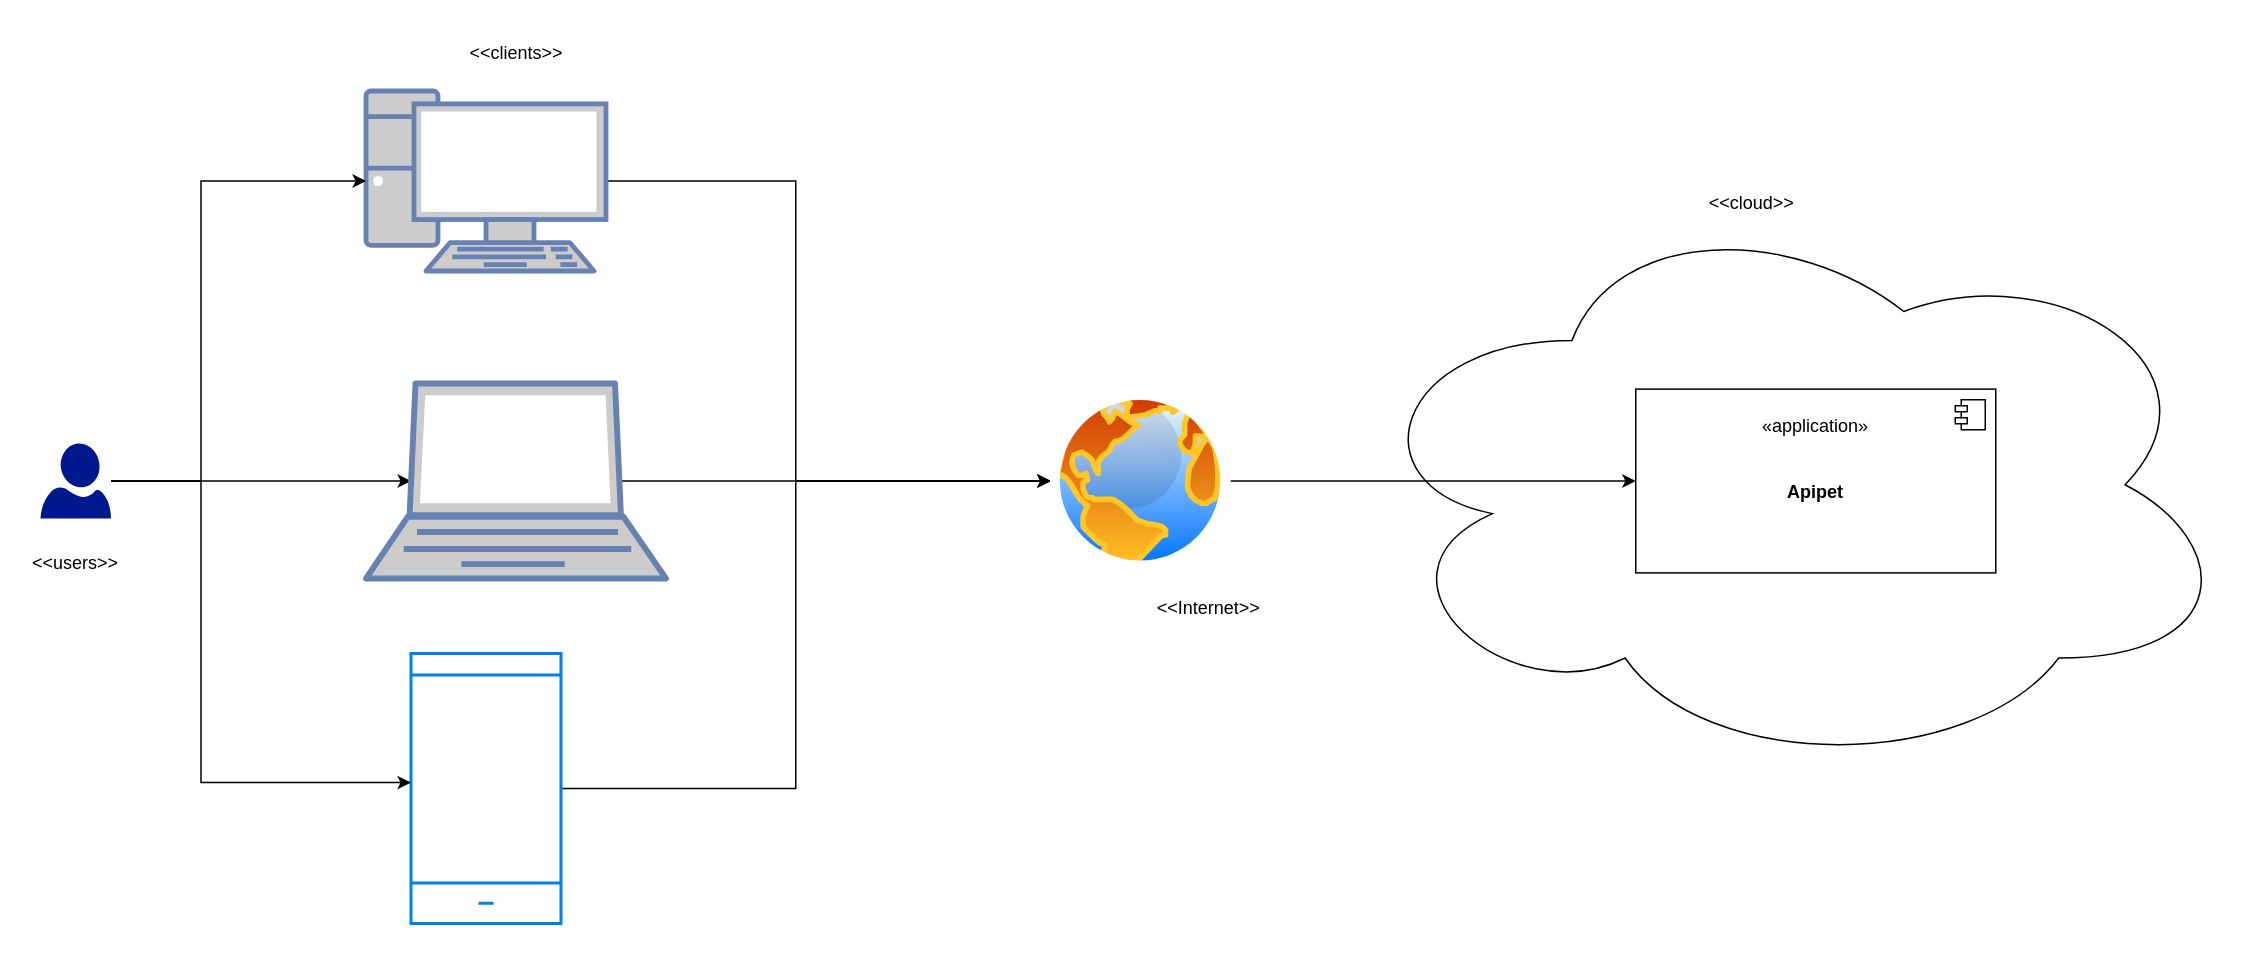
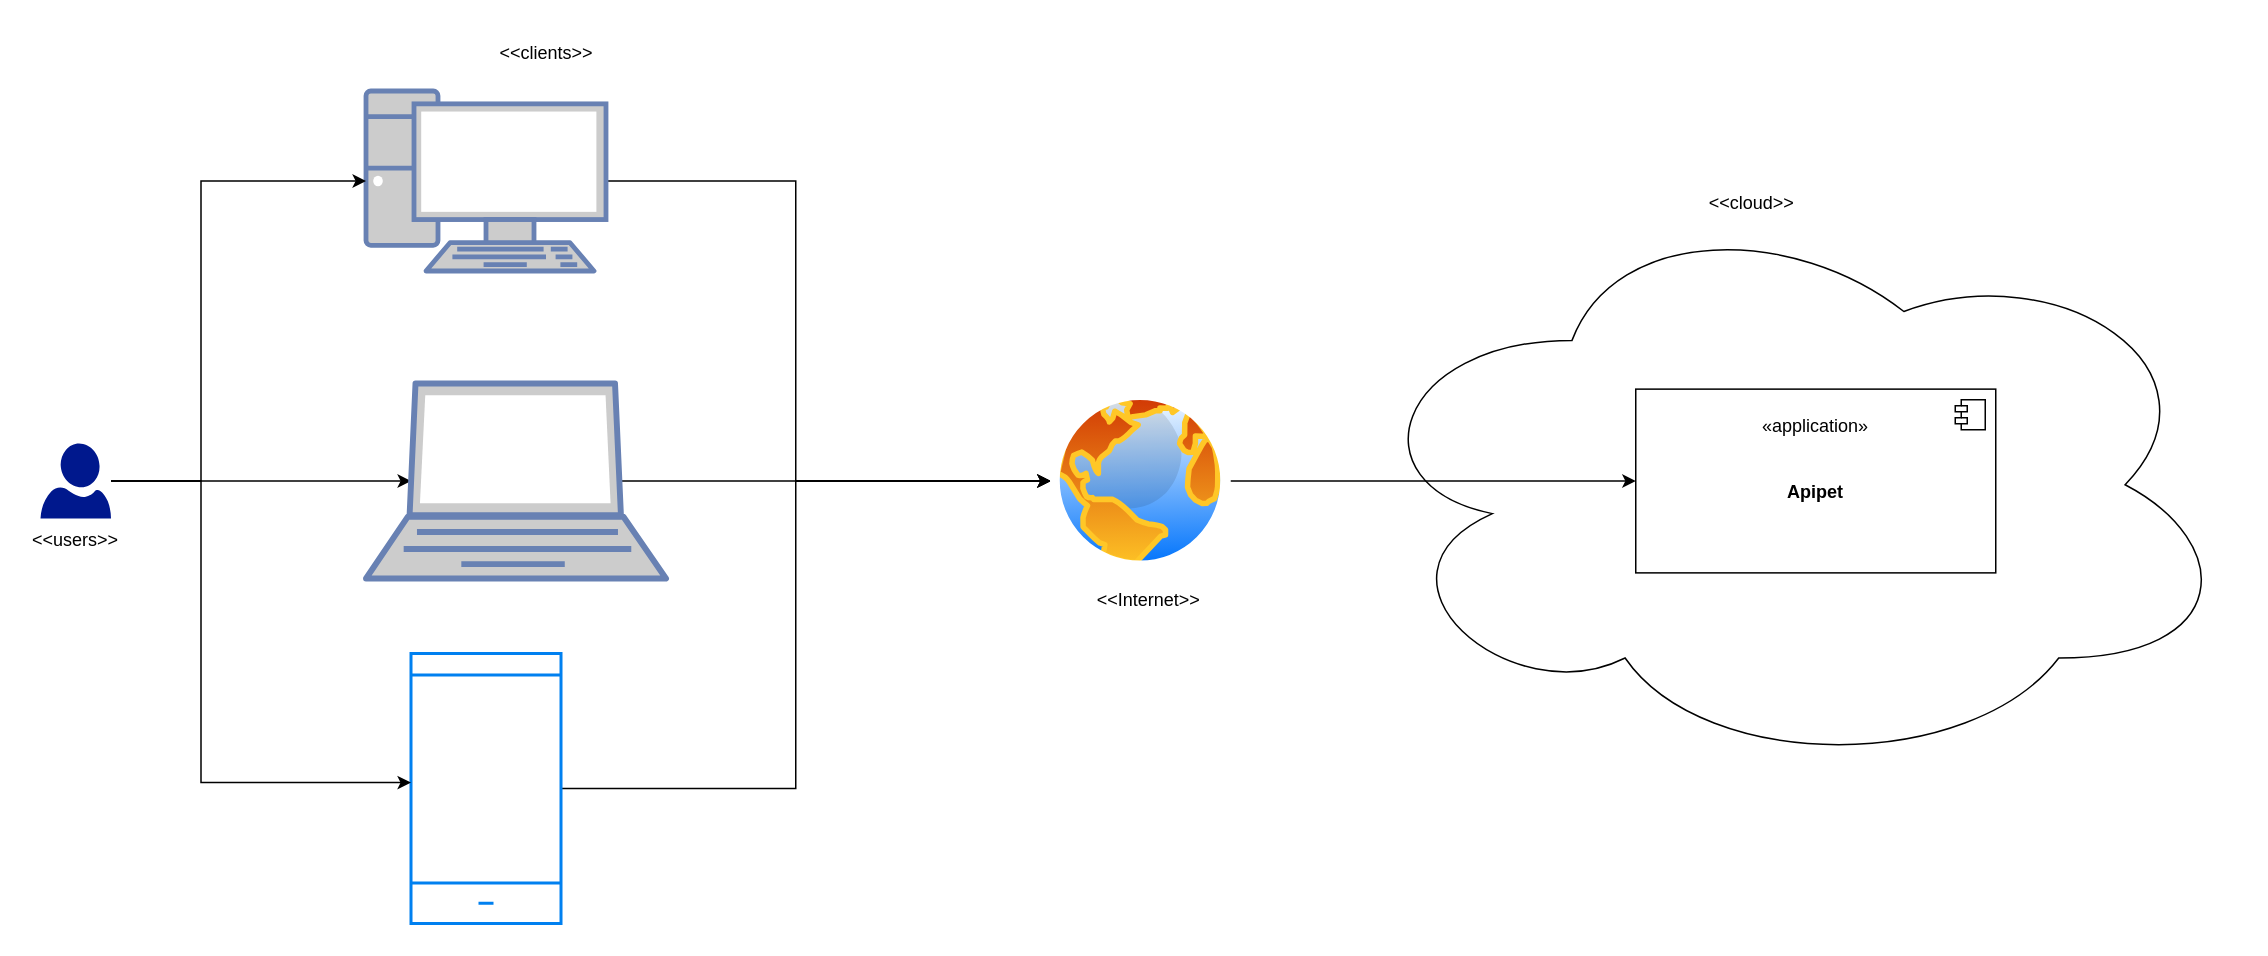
(516, 53) -> (546, 53)
(76, 563) -> (76, 541)
(1208, 608) -> (1148, 601)
